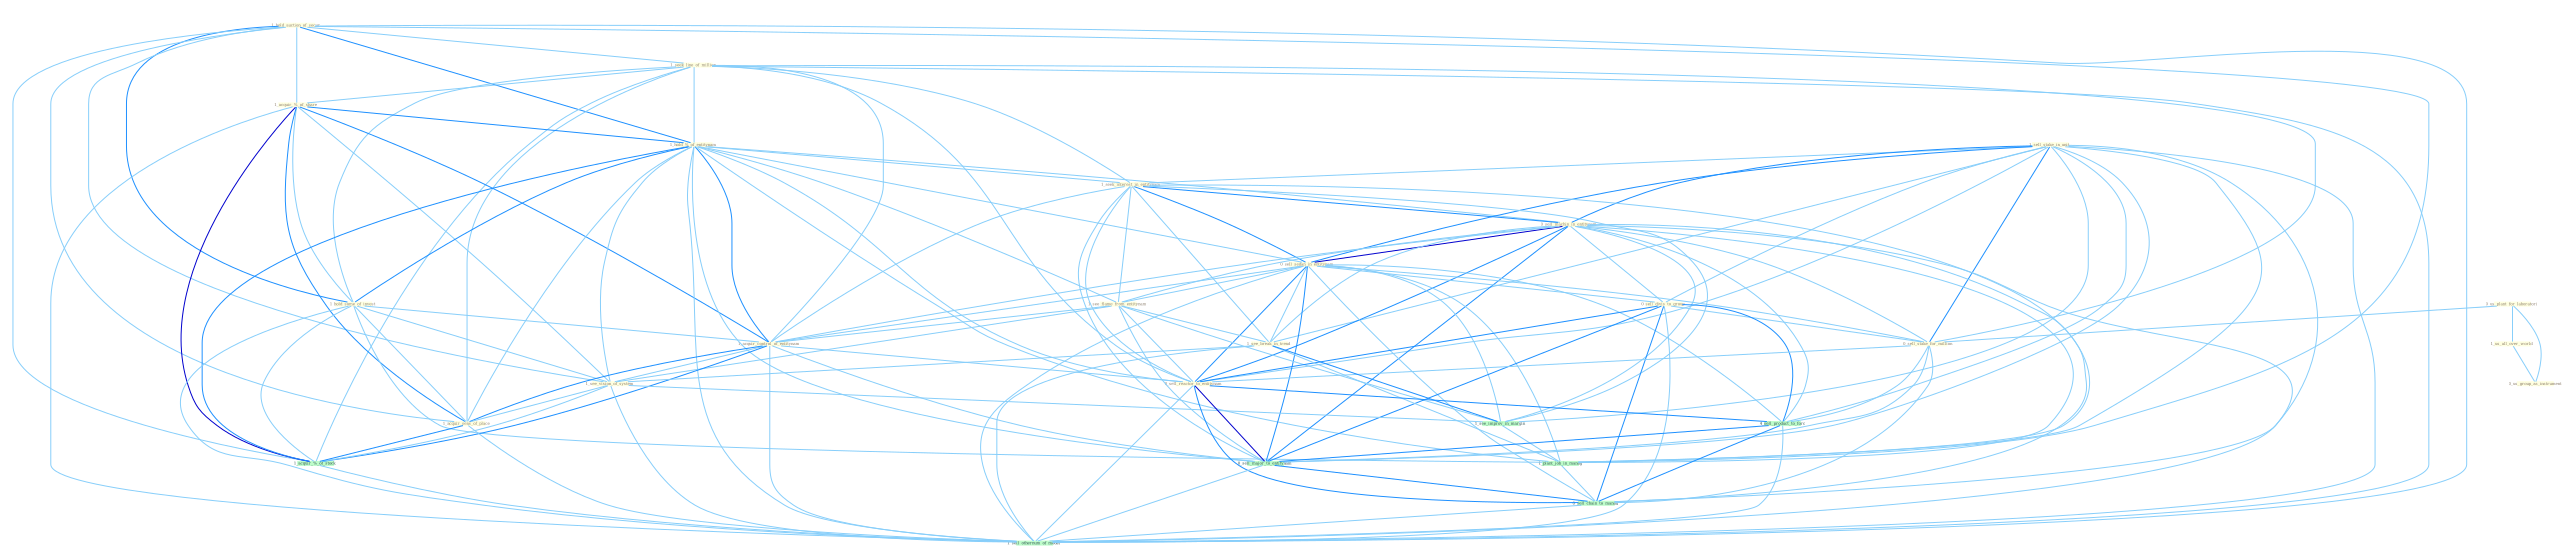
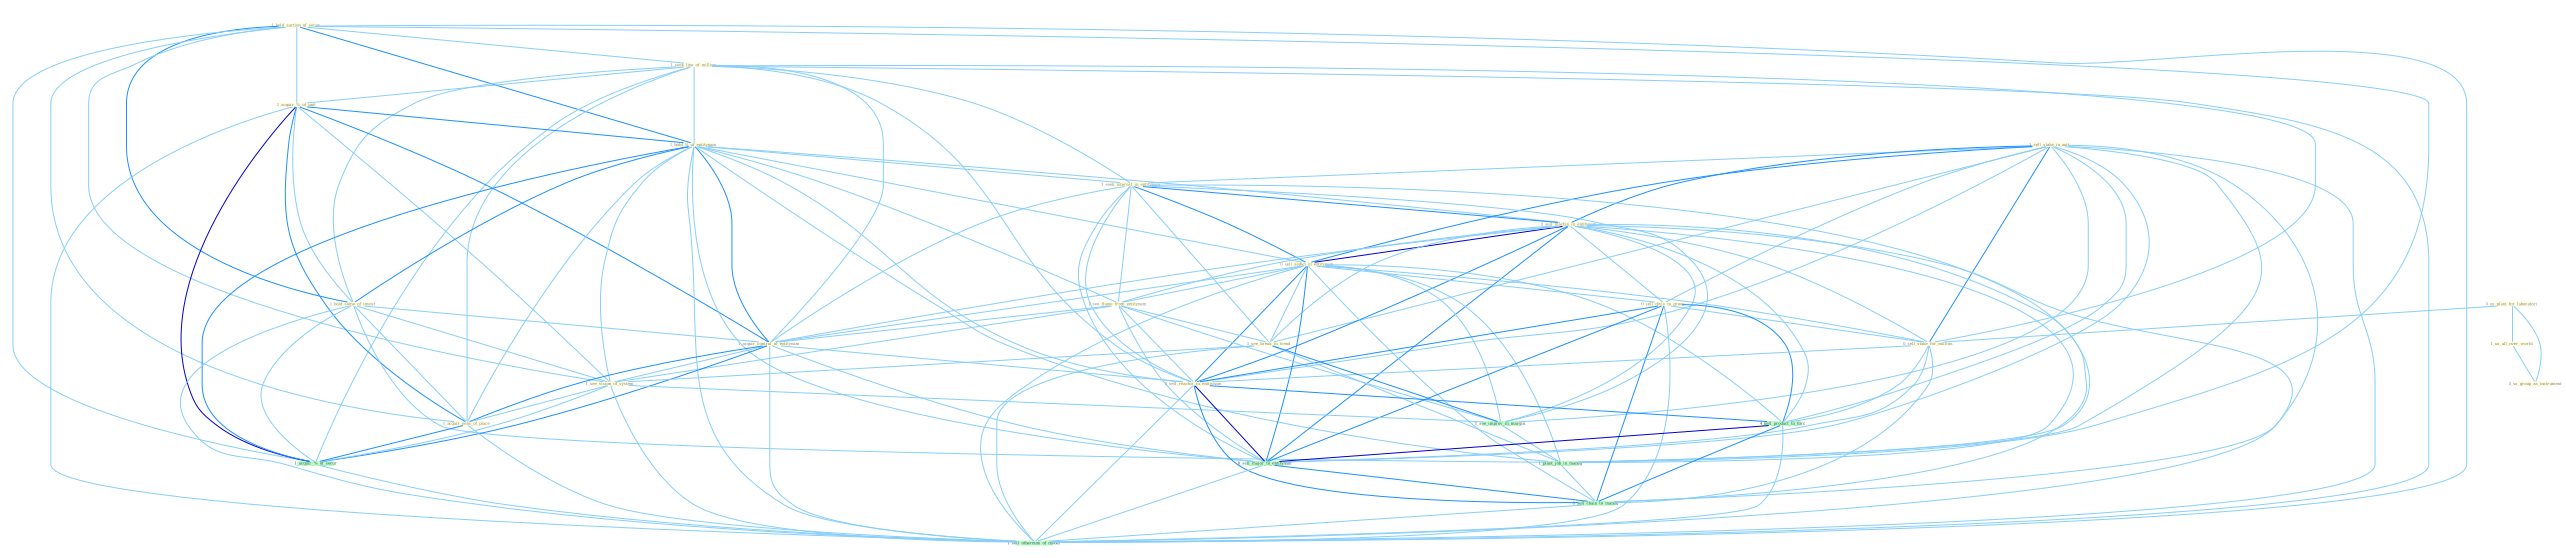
(297, 105) -> (297, 105)
(1561, 441) -> (1561, 441)
(316, 463) -> (316, 463)
